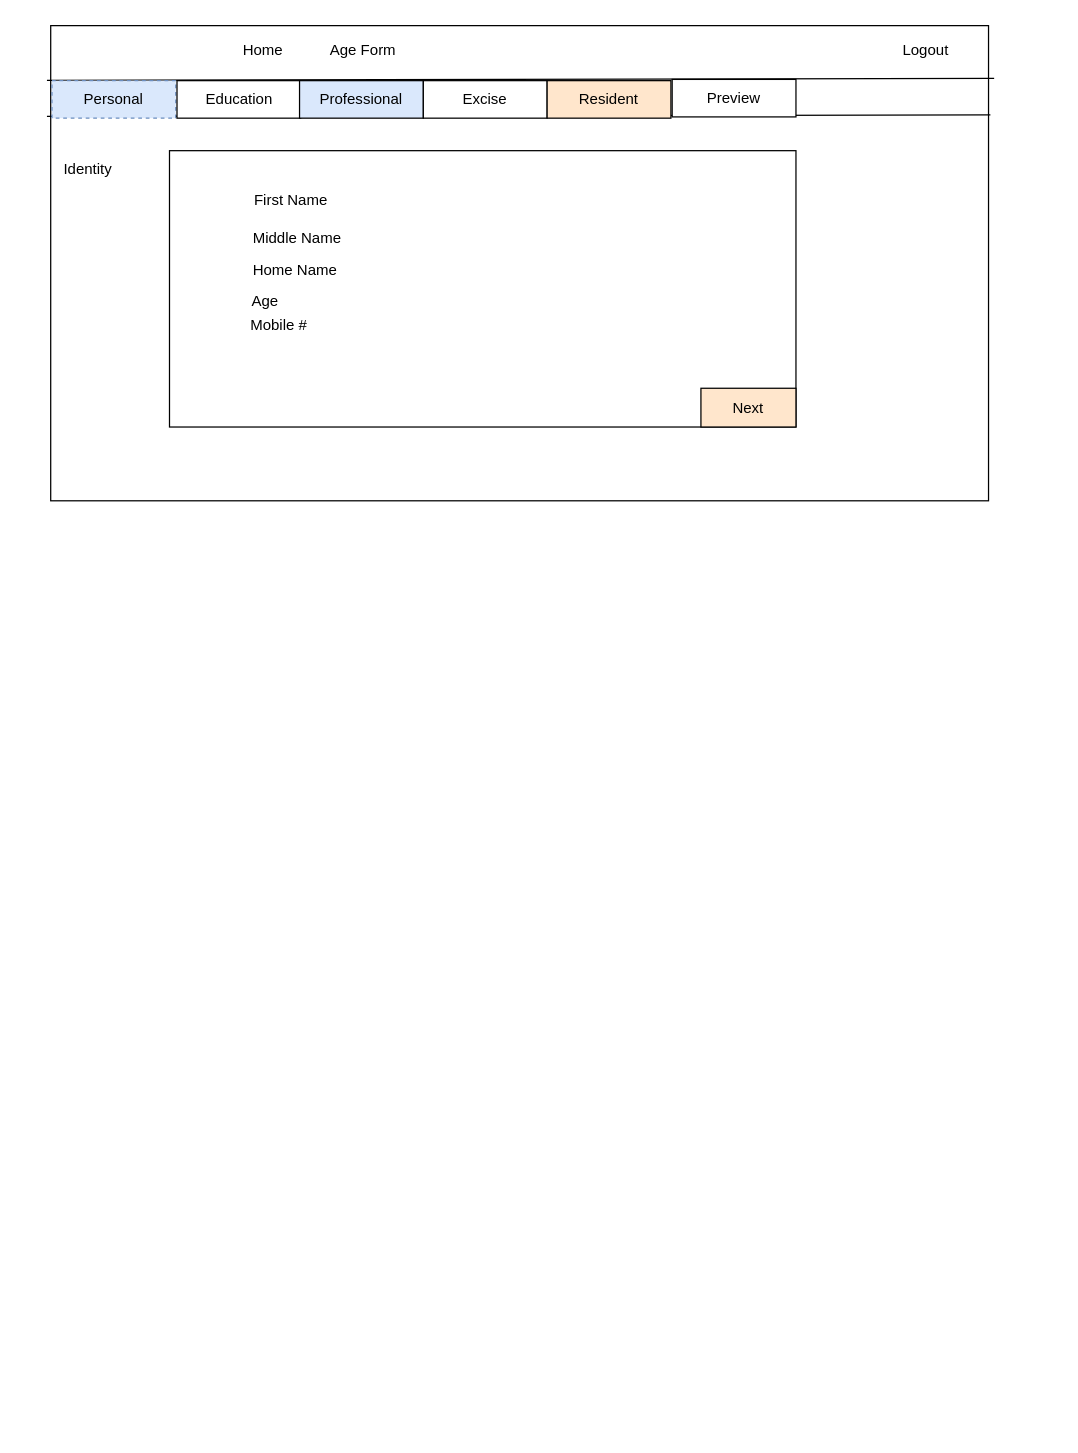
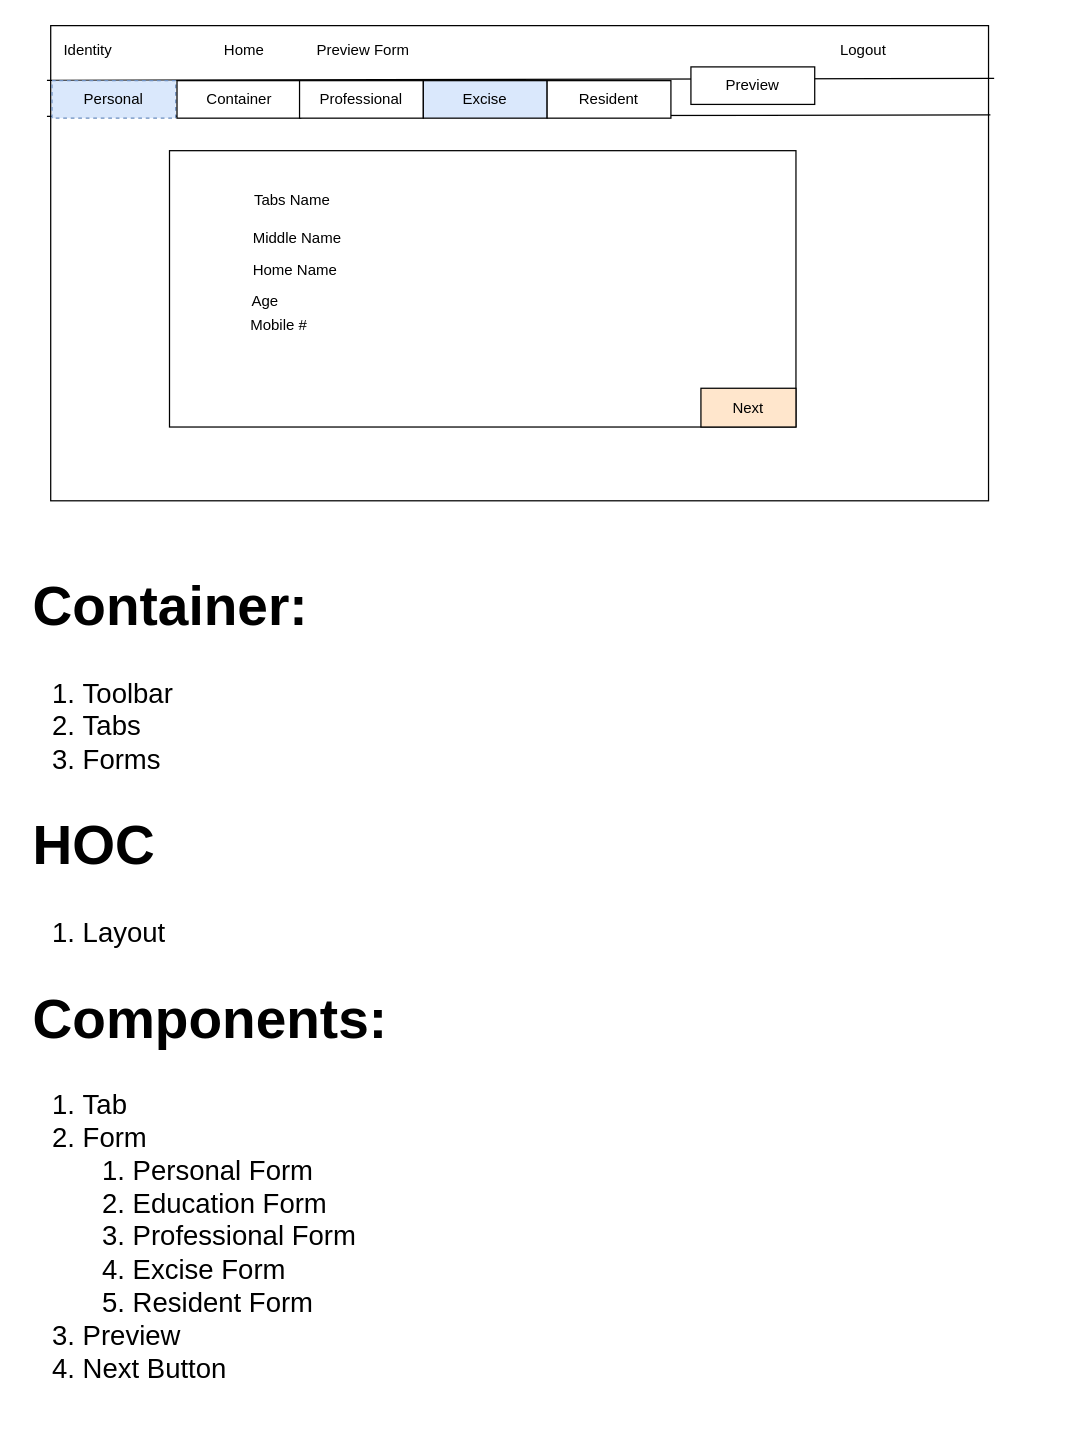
(263, 51) -> (244, 51)
(363, 51) -> (363, 51)
(926, 51) -> (863, 51)
(734, 98) -> (753, 86)
(239, 99) -> (239, 99)
(361, 99) -> (361, 99)
(485, 99) -> (485, 99)
(609, 99) -> (609, 99)
(88, 169) -> (88, 51)
(292, 201) -> (290, 201)
none -> (538, 988)
